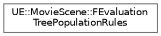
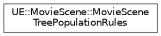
(81, 18) -> (81, 18)
